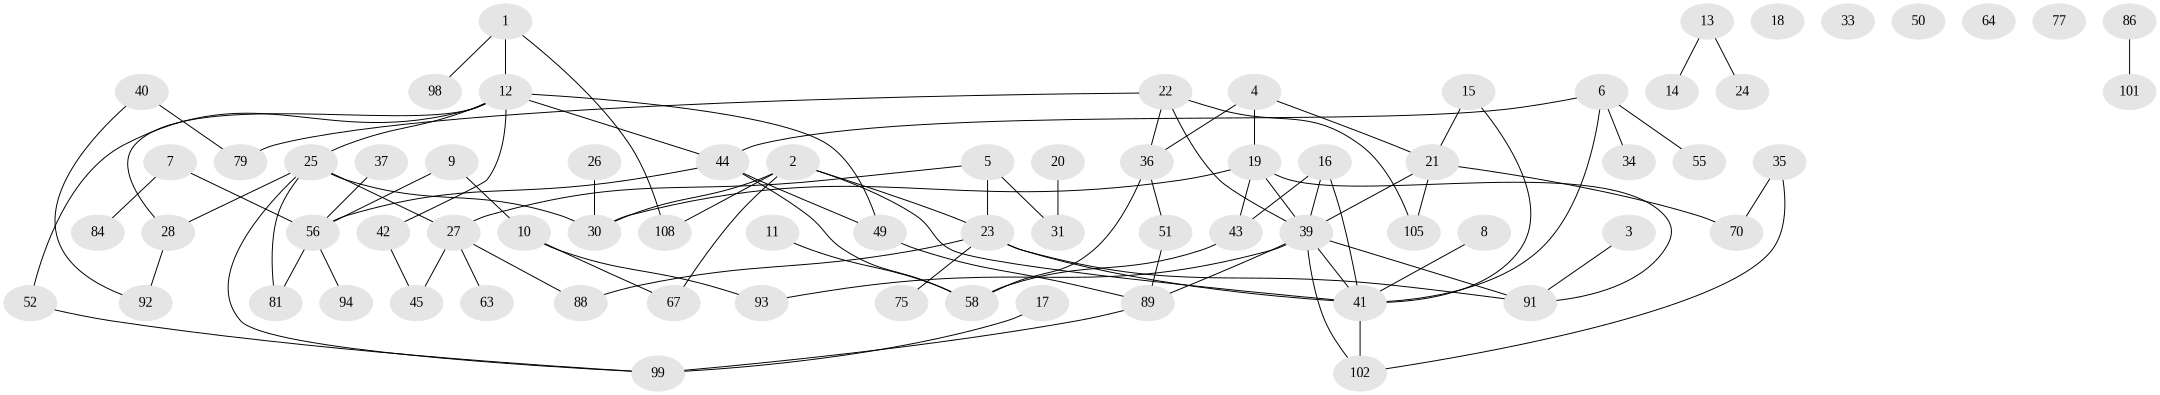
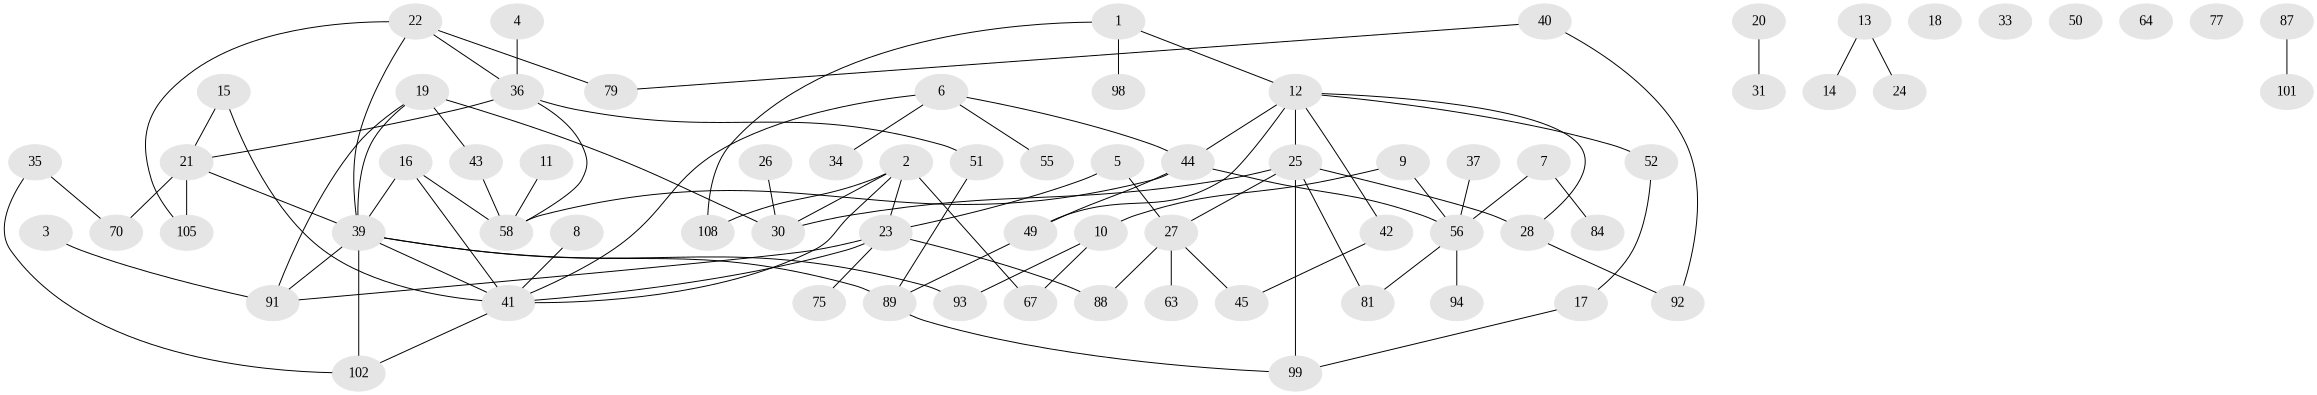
(2130, 22) -> (2287, 22)
(1344, 126) -> (353, 132)
(1254, 127) -> none
(1286, 193) -> (456, 198)
(1024, 198) -> none
(270, 341) -> (1637, 241)
